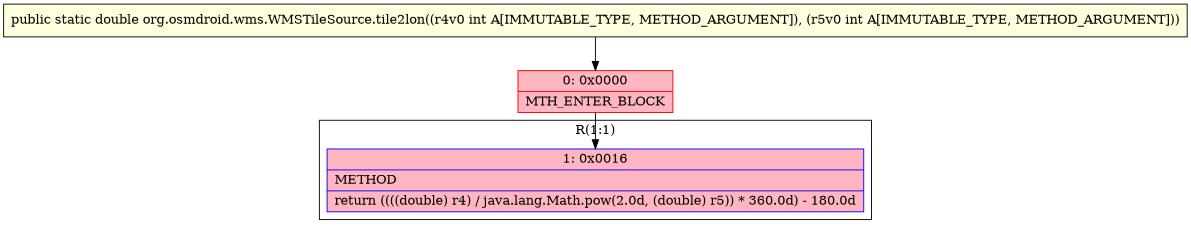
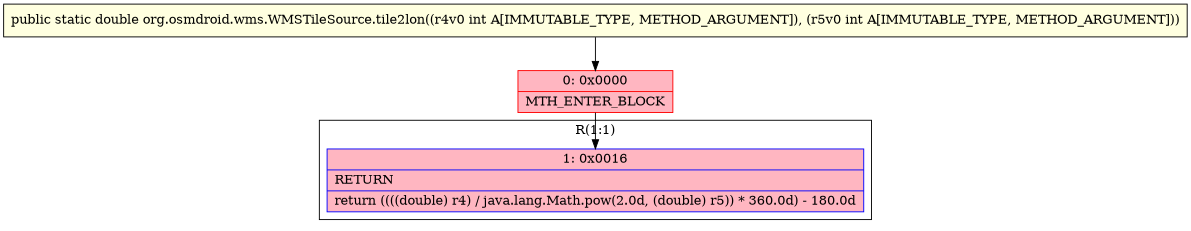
(366, 180) -> (364, 180)
